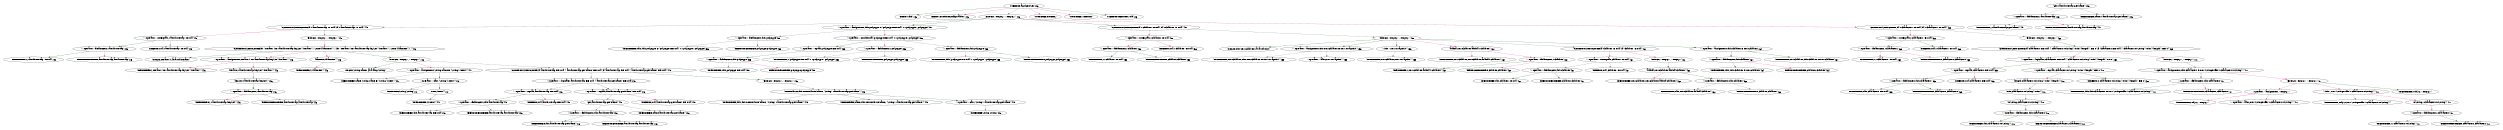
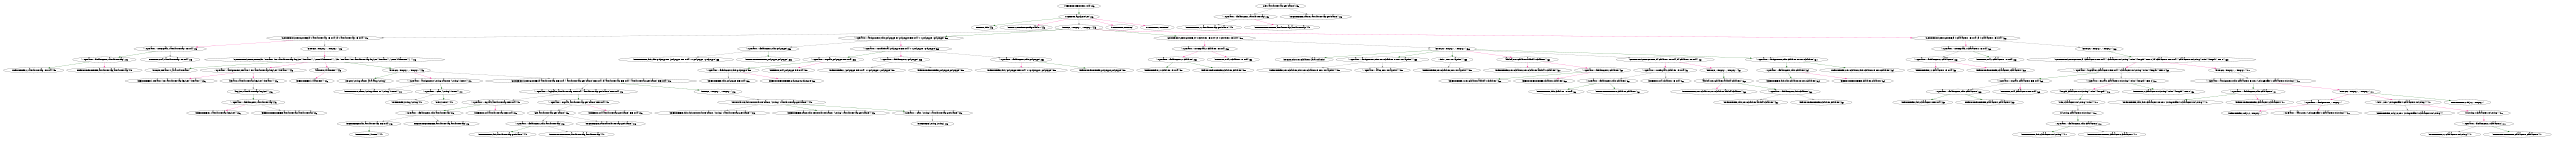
(1072, 11) -> (1079, 11)
none -> (788, 70)
(434, 97) -> (369, 128)
